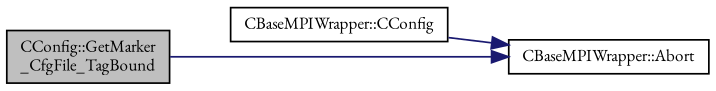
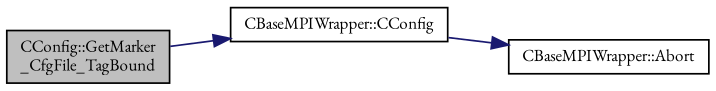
(331, 57) -> (192, 44)
